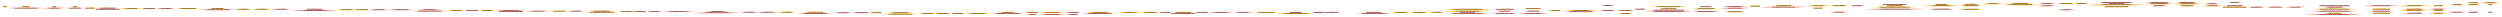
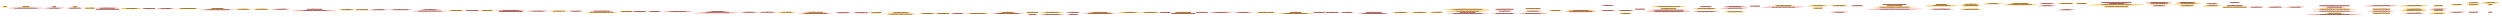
(1755, 6) -> (1755, 6)
none -> (1347, 12)
